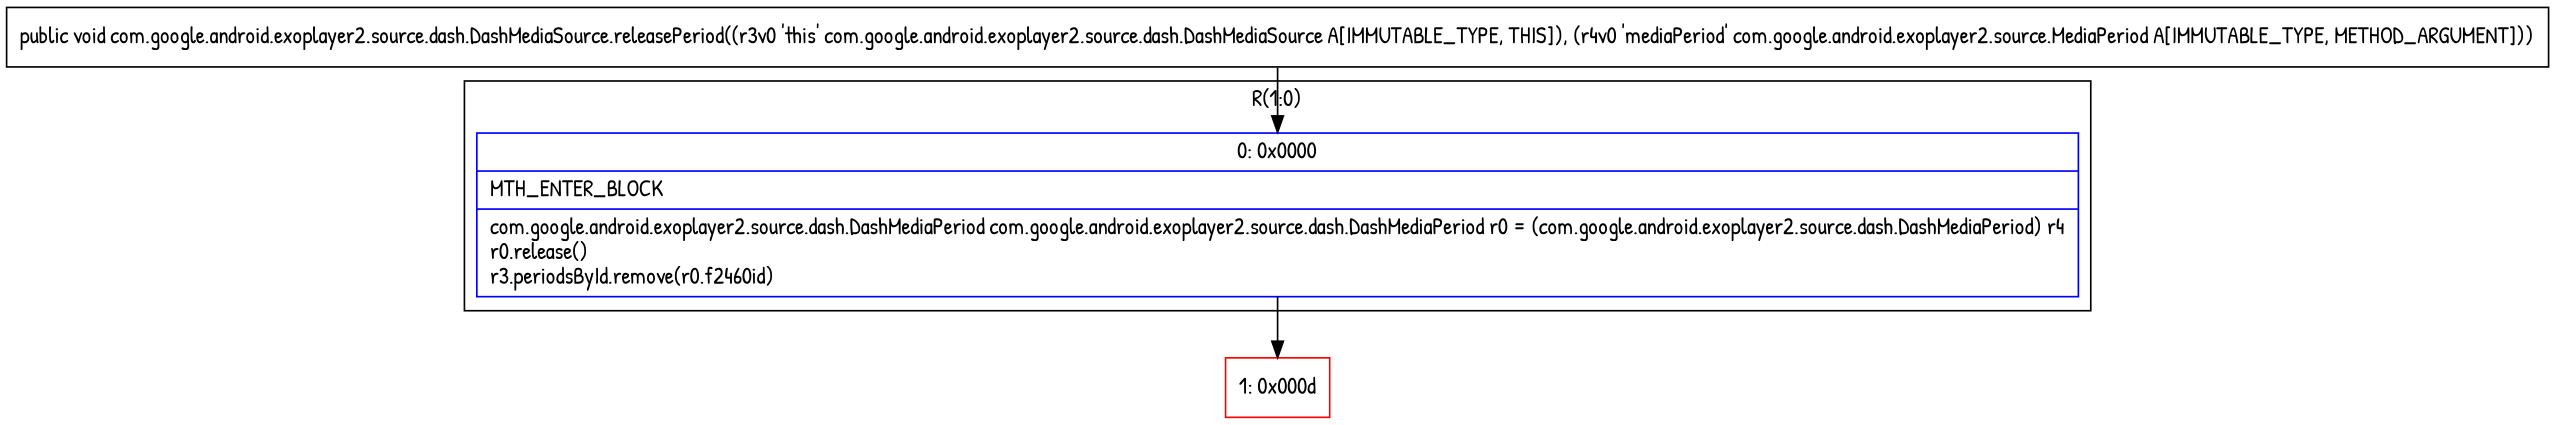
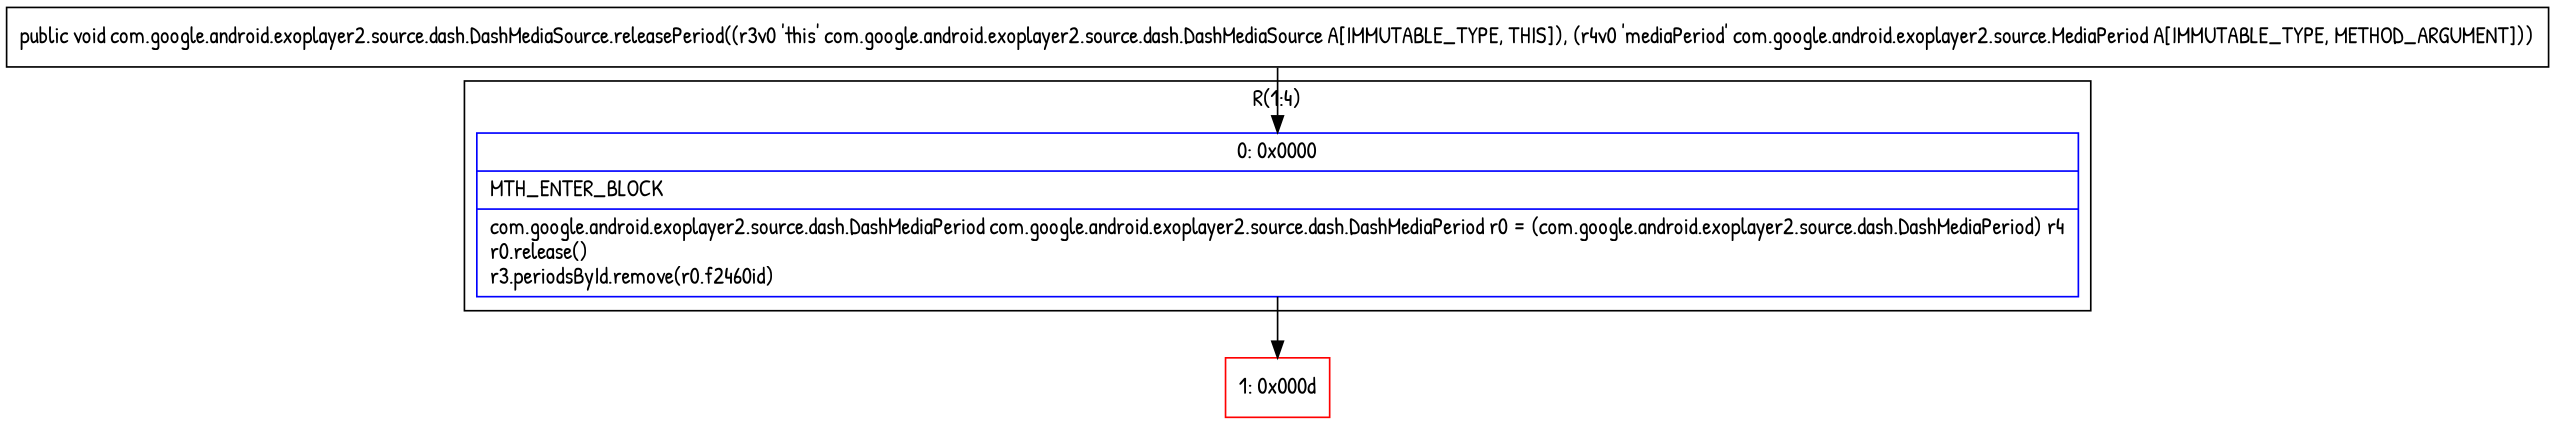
(1278, 100) -> (1278, 100)
